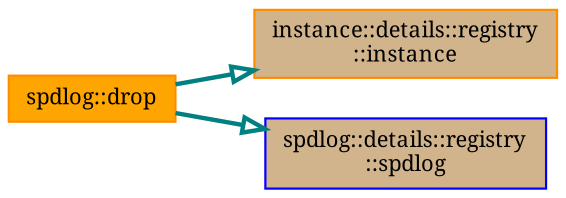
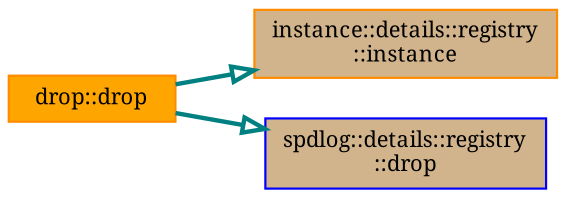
(92, 99) -> (92, 99)
(406, 154) -> (406, 154)
